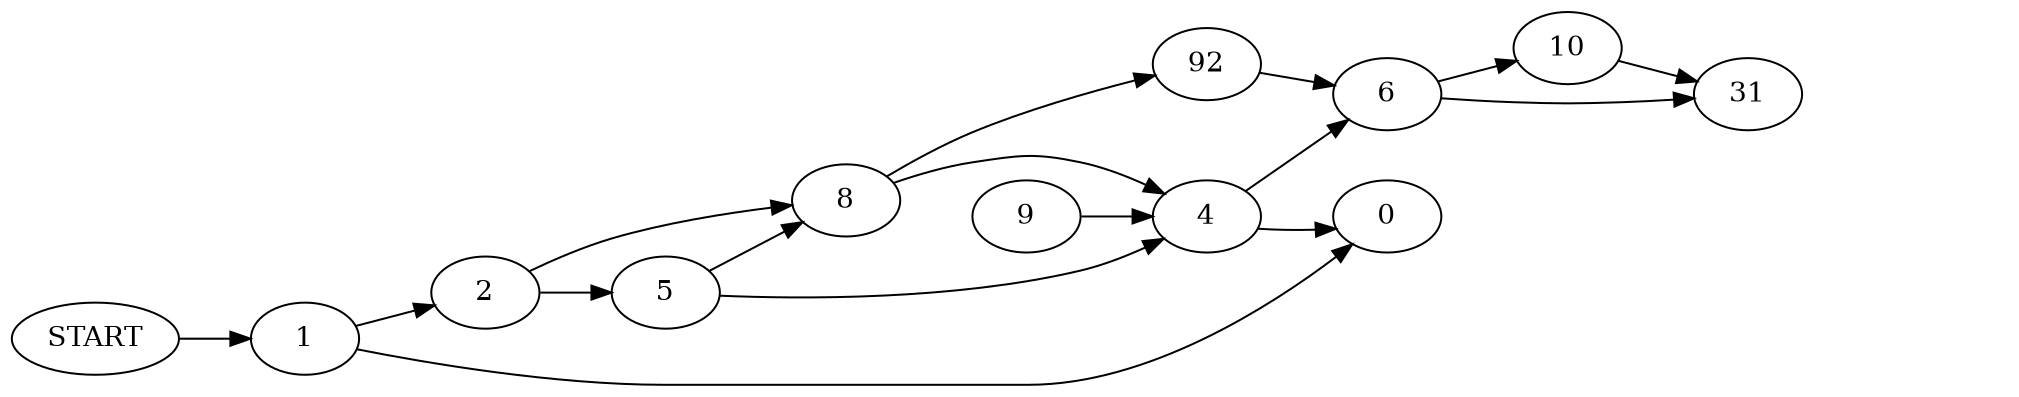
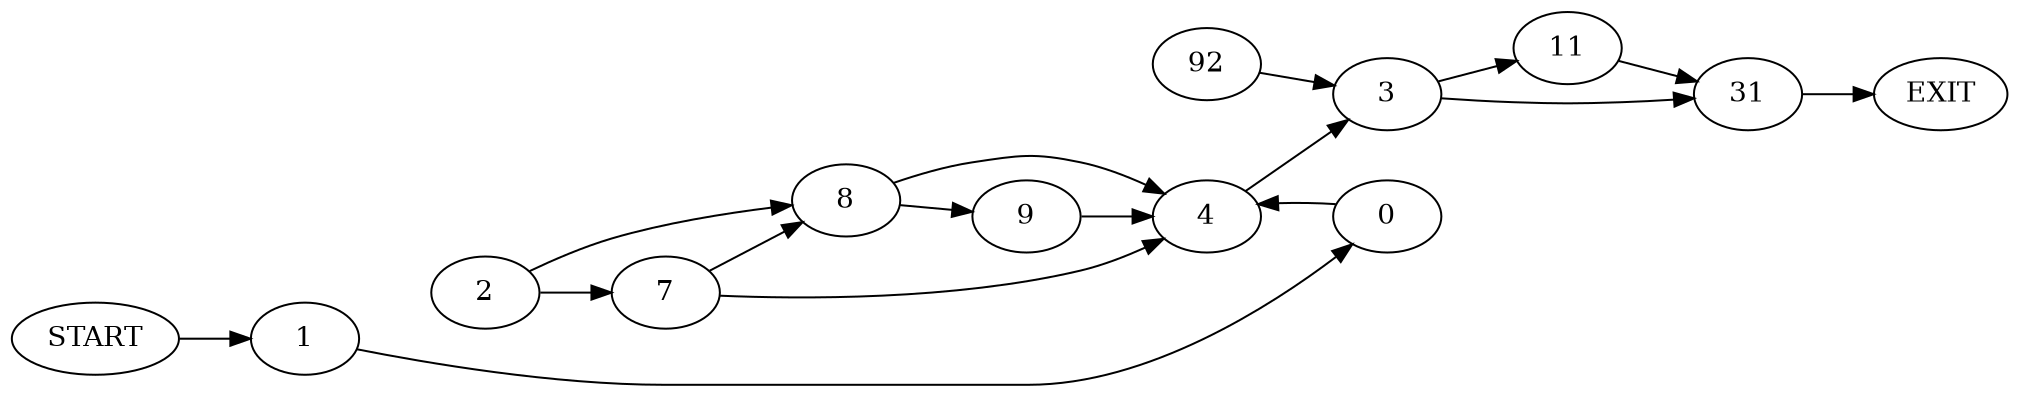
(1568, 48) -> (1568, 48)
(1387, 94) -> (1387, 94)
none -> (1941, 94)
(1007, 119) -> (926, 208)
(1287, 230) -> (1307, 203)
(666, 293) -> (666, 293)
(385, 318) -> none
